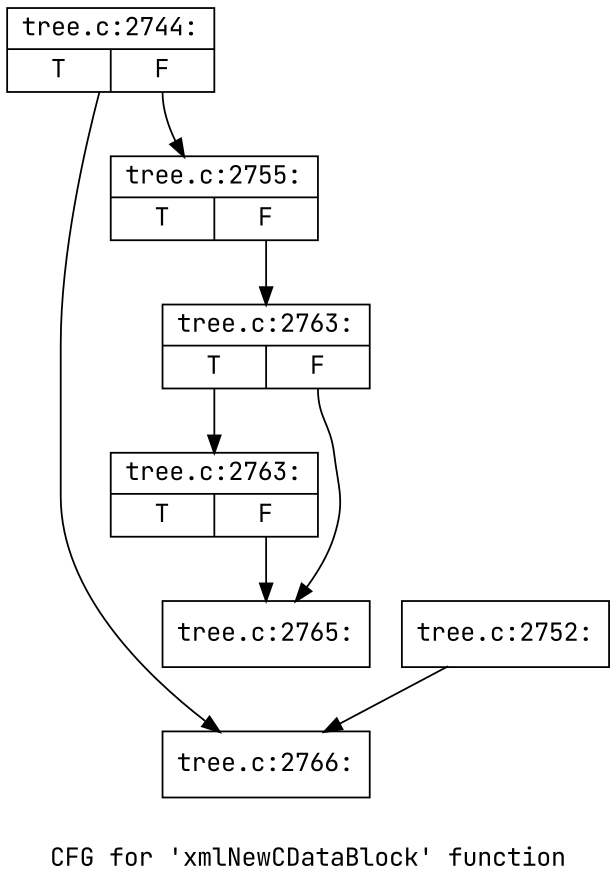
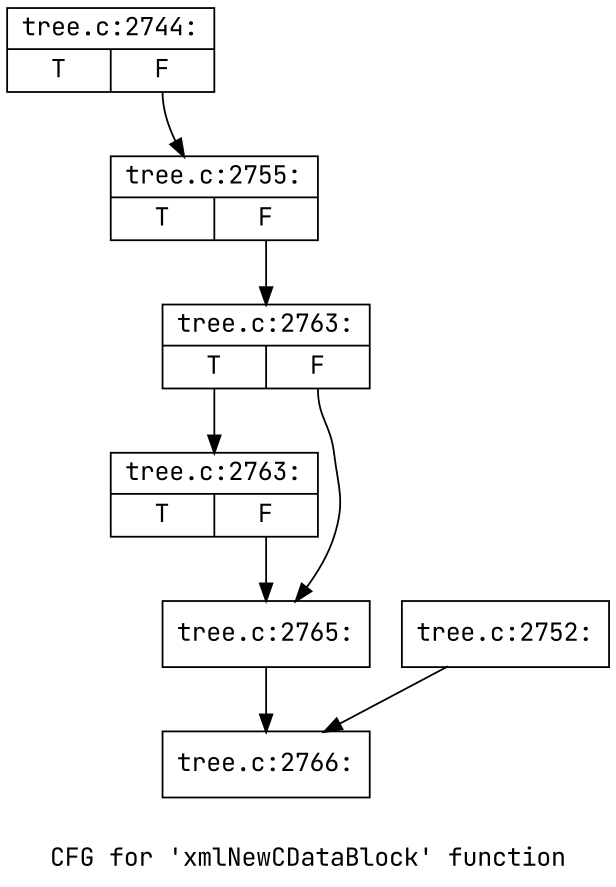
(61, 430) -> (266, 690)
